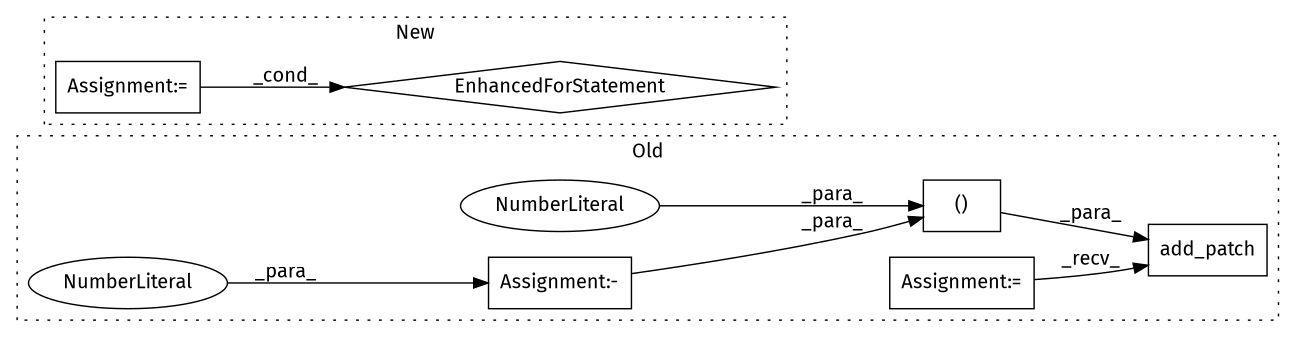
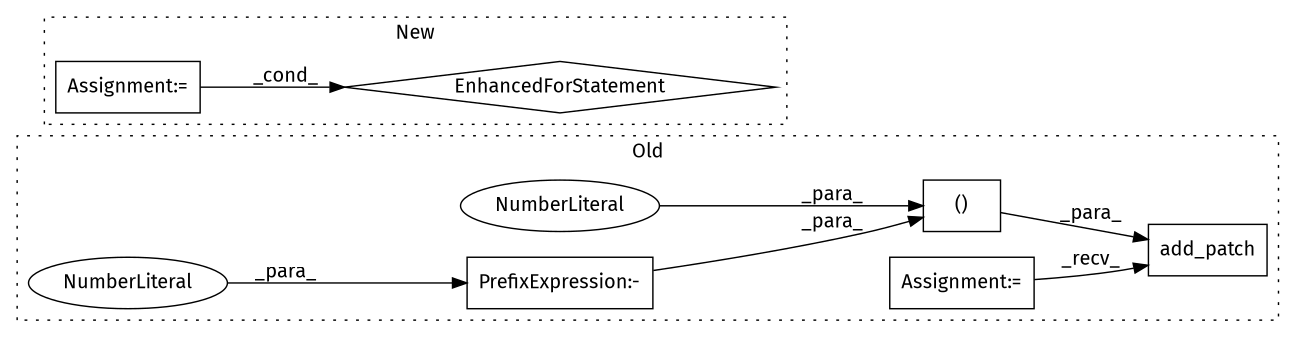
(560, 283) -> (560, 283)
